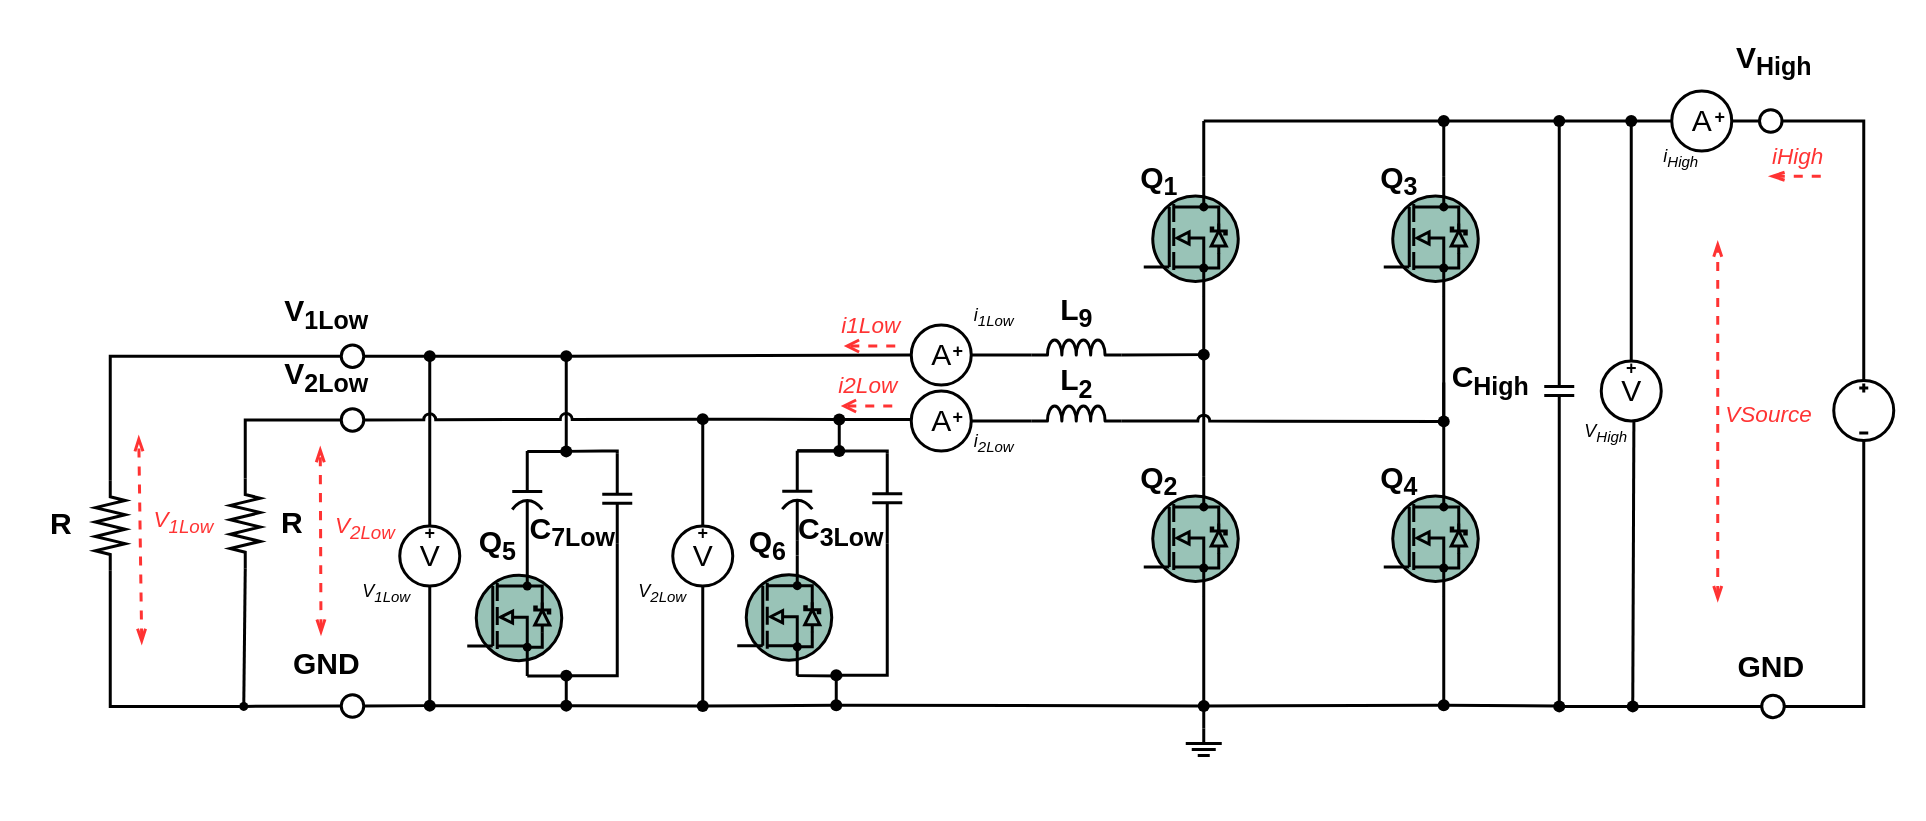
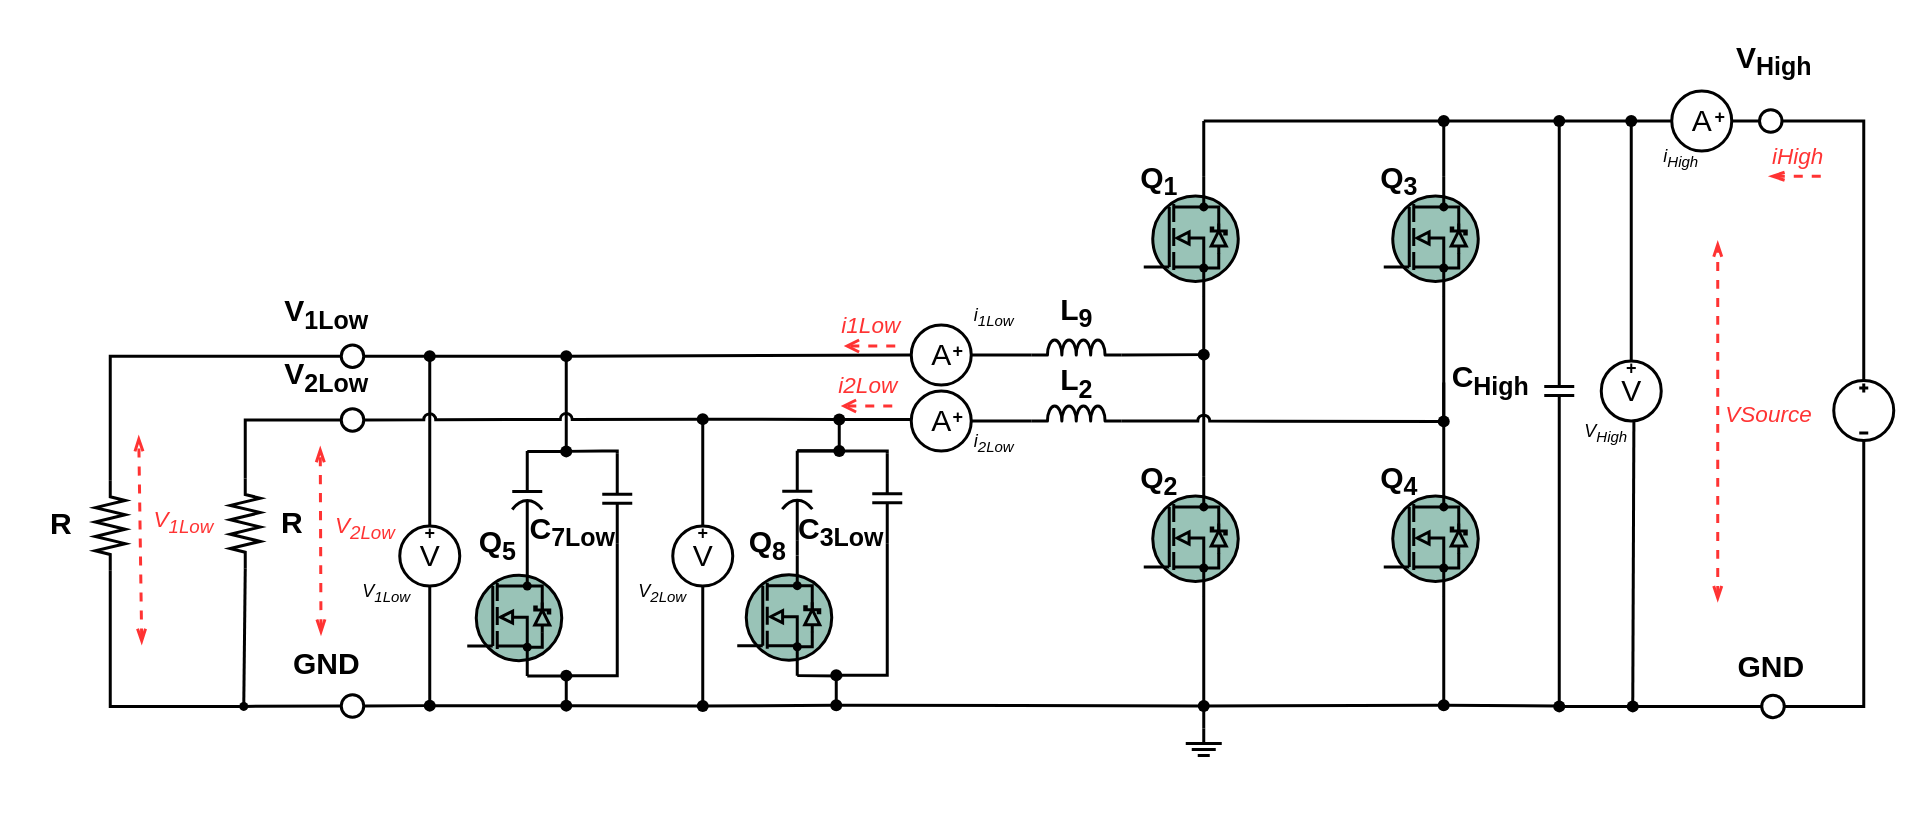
(768, 545) -> (768, 545)
